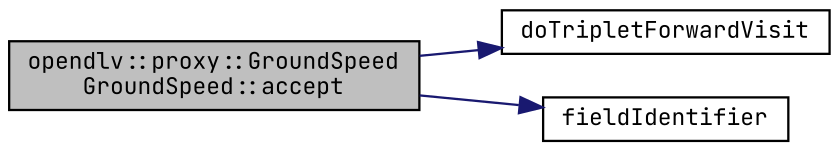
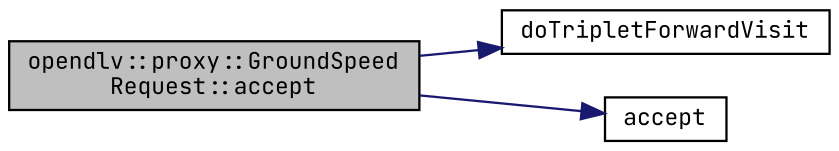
(214, 76) -> (214, 76)
(666, 119) -> (666, 119)
